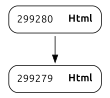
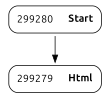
(81, 19) -> (81, 19)
